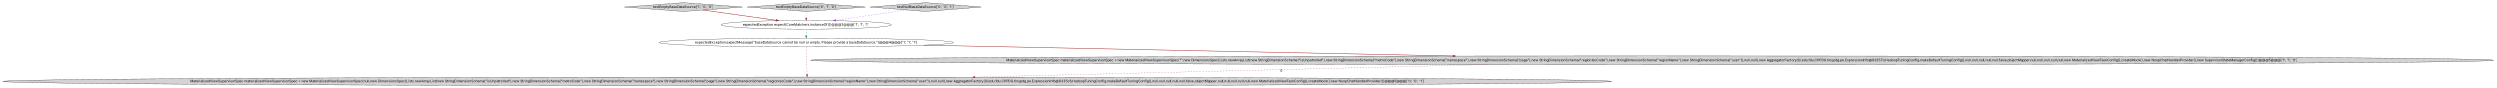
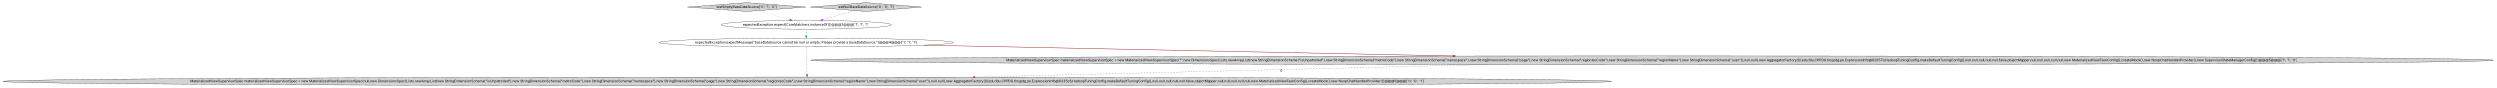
(684, 7) -> none
